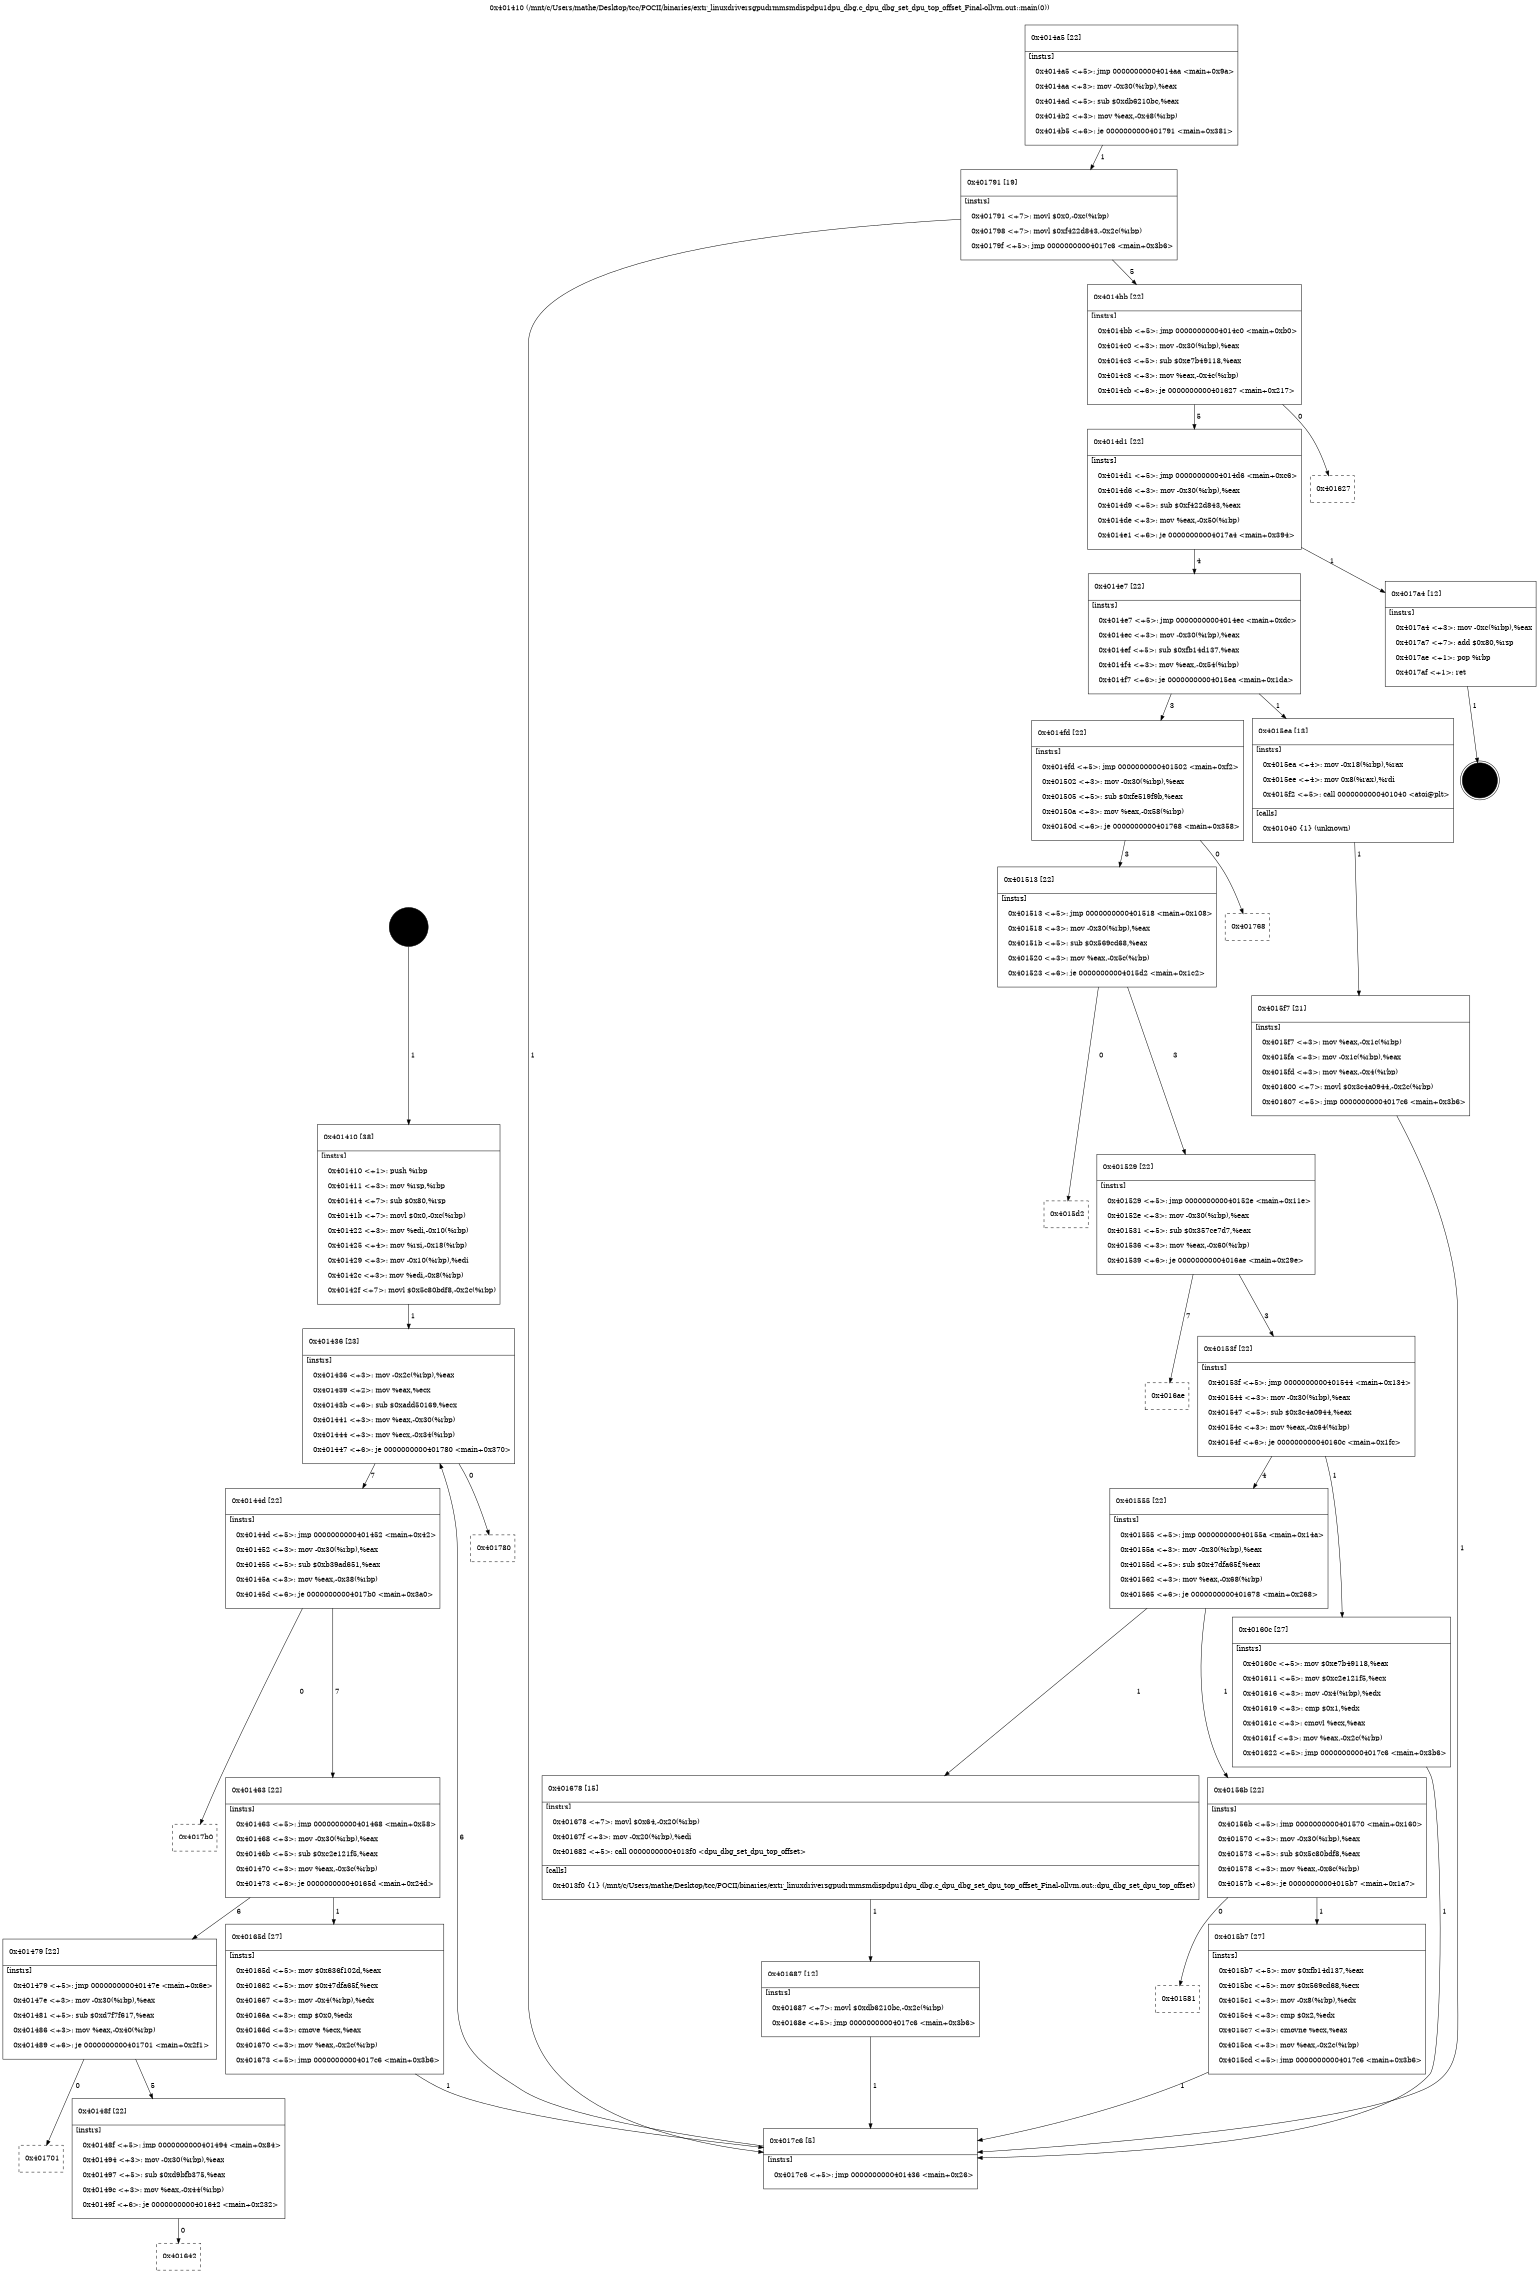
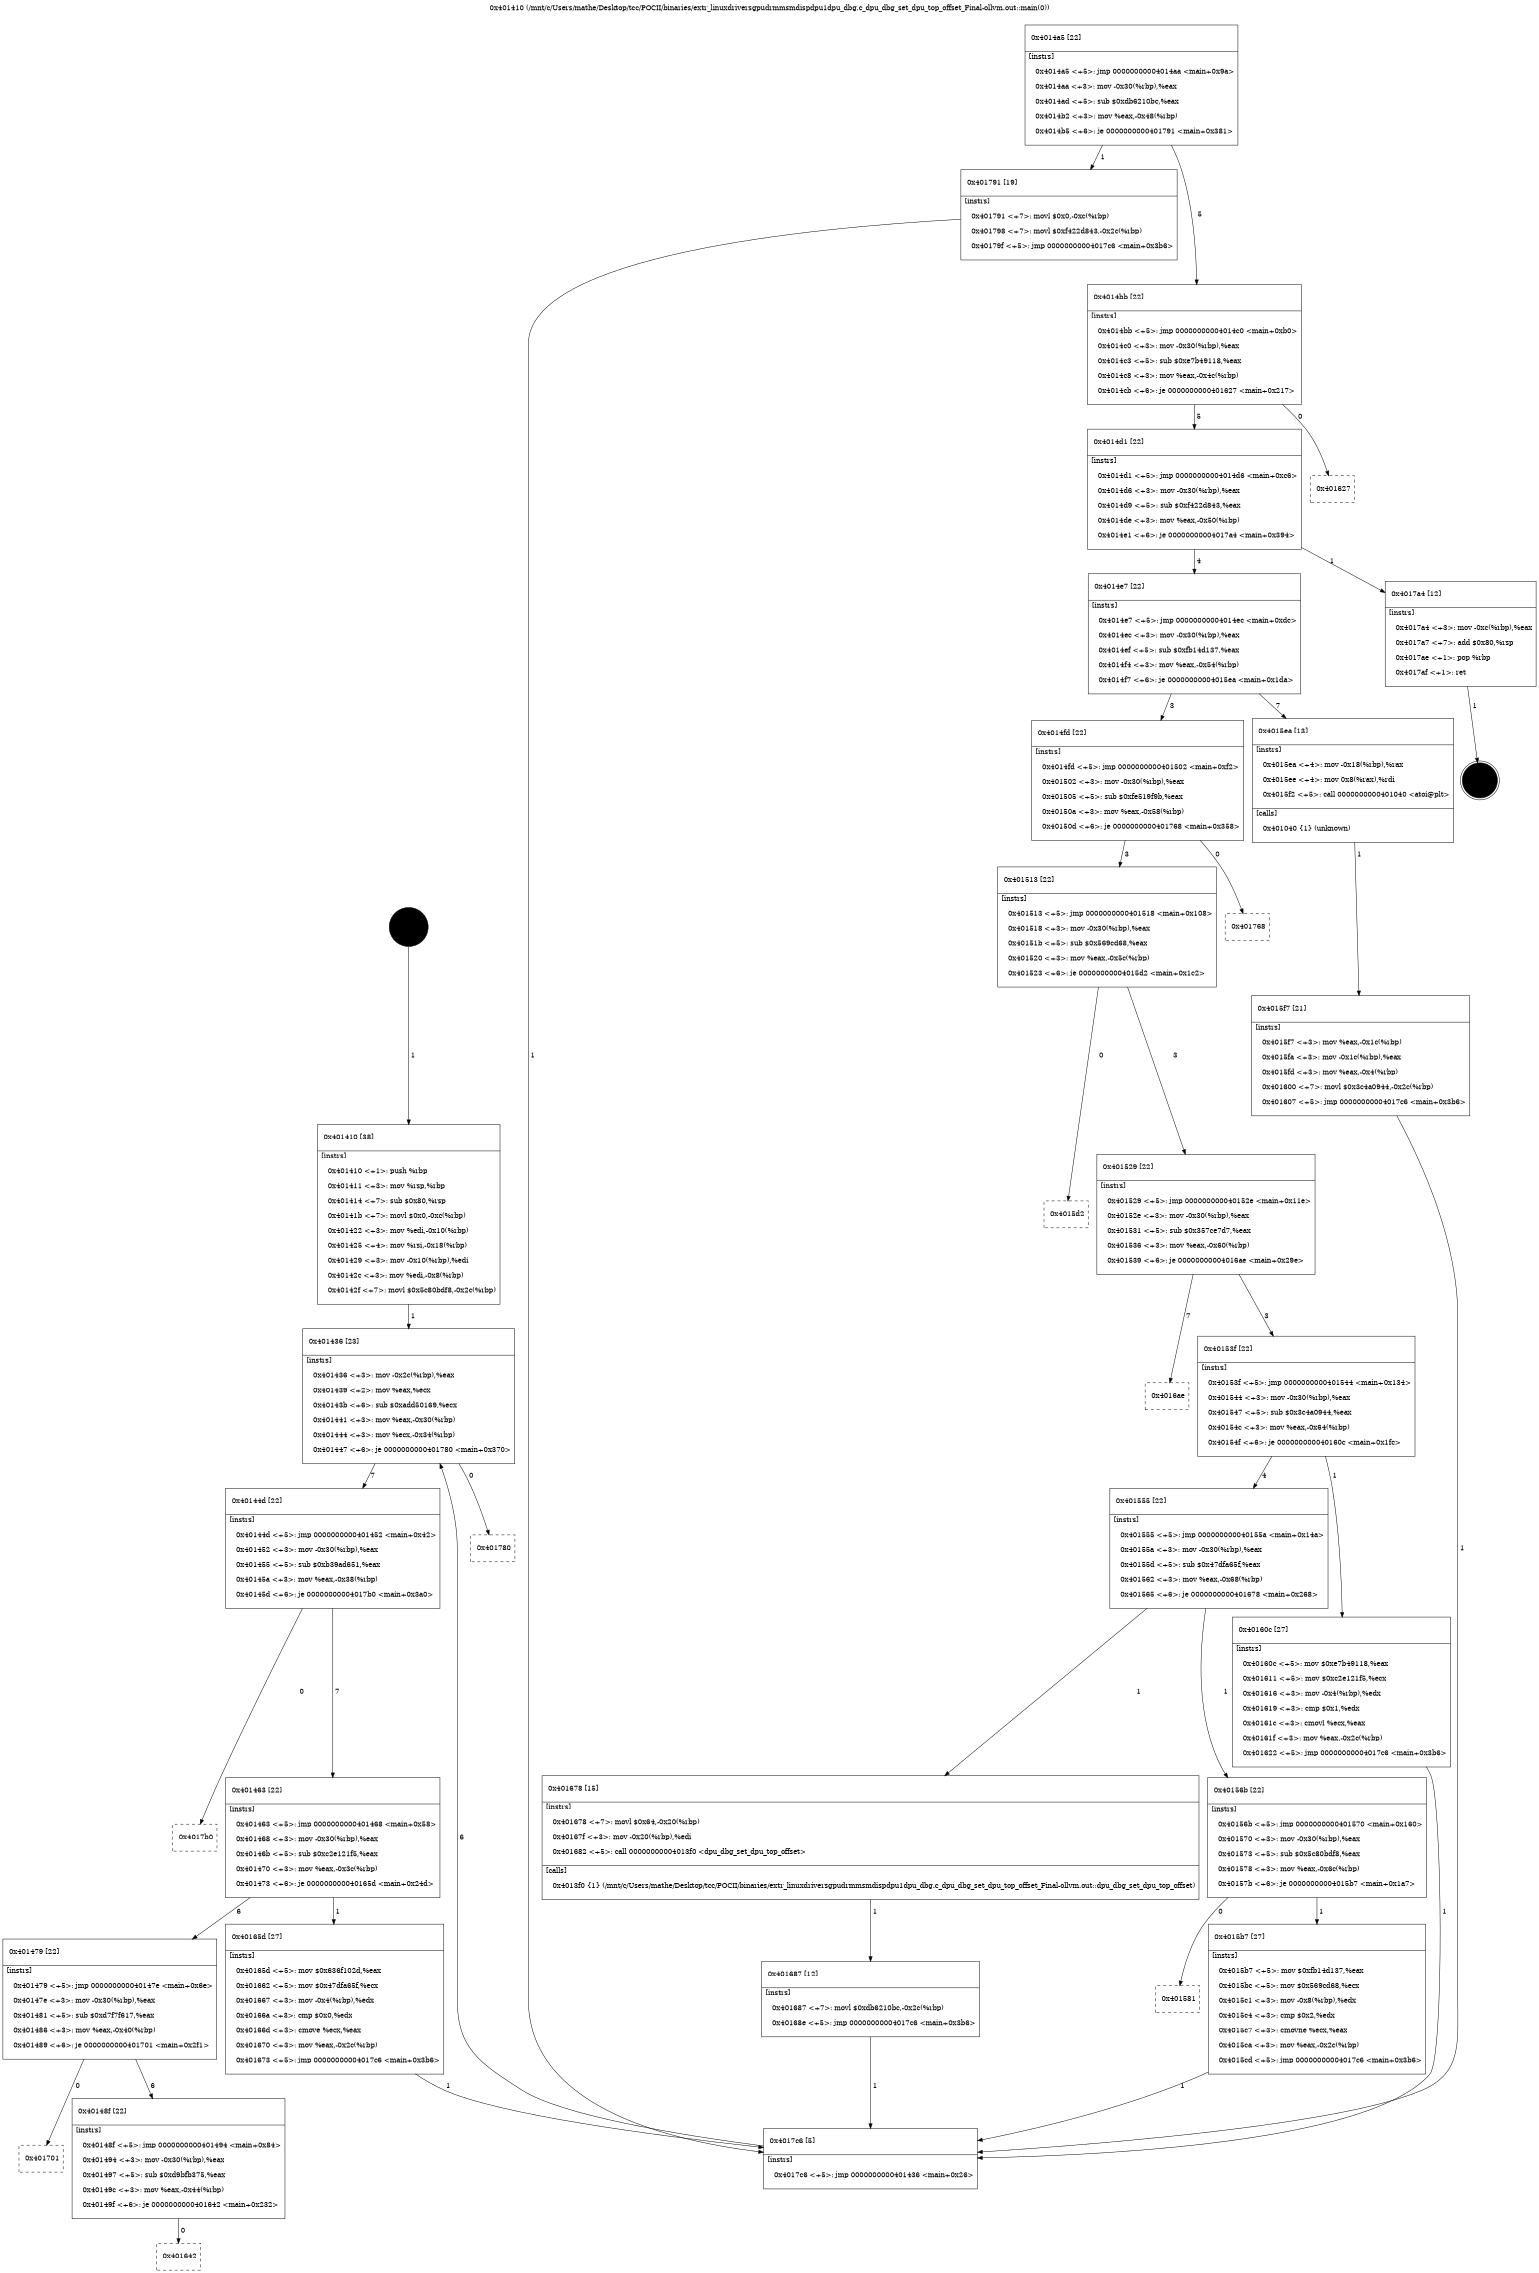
(1123, 270) -> (1191, 211)
(1277, 706) -> (1277, 706)
(152, 2086) -> (152, 2086)
